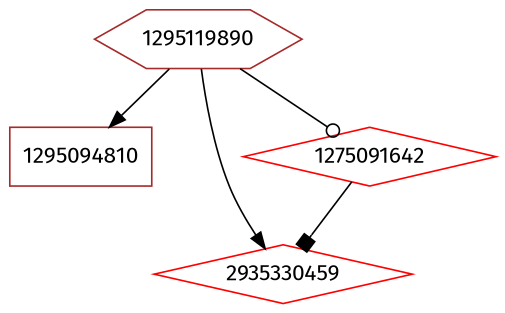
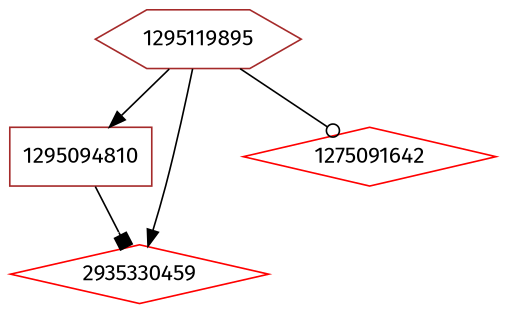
(198, 39) -> (198, 39)
(332, 208) -> (107, 209)
